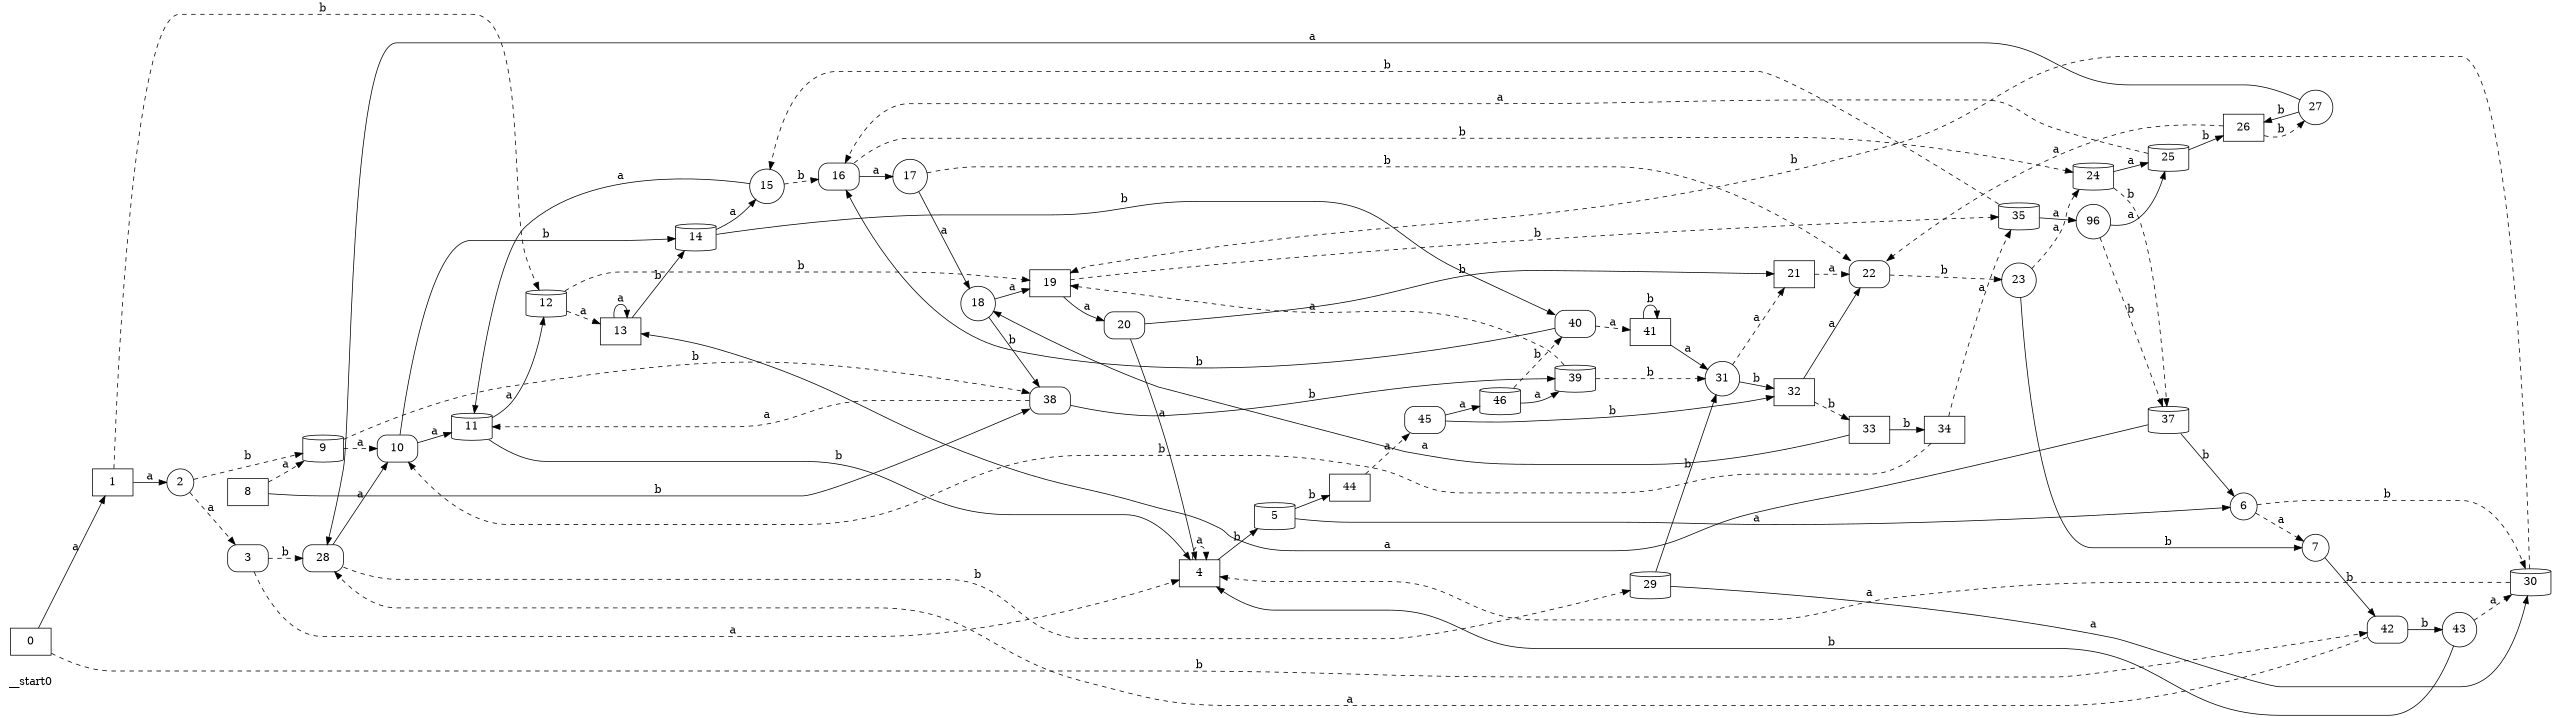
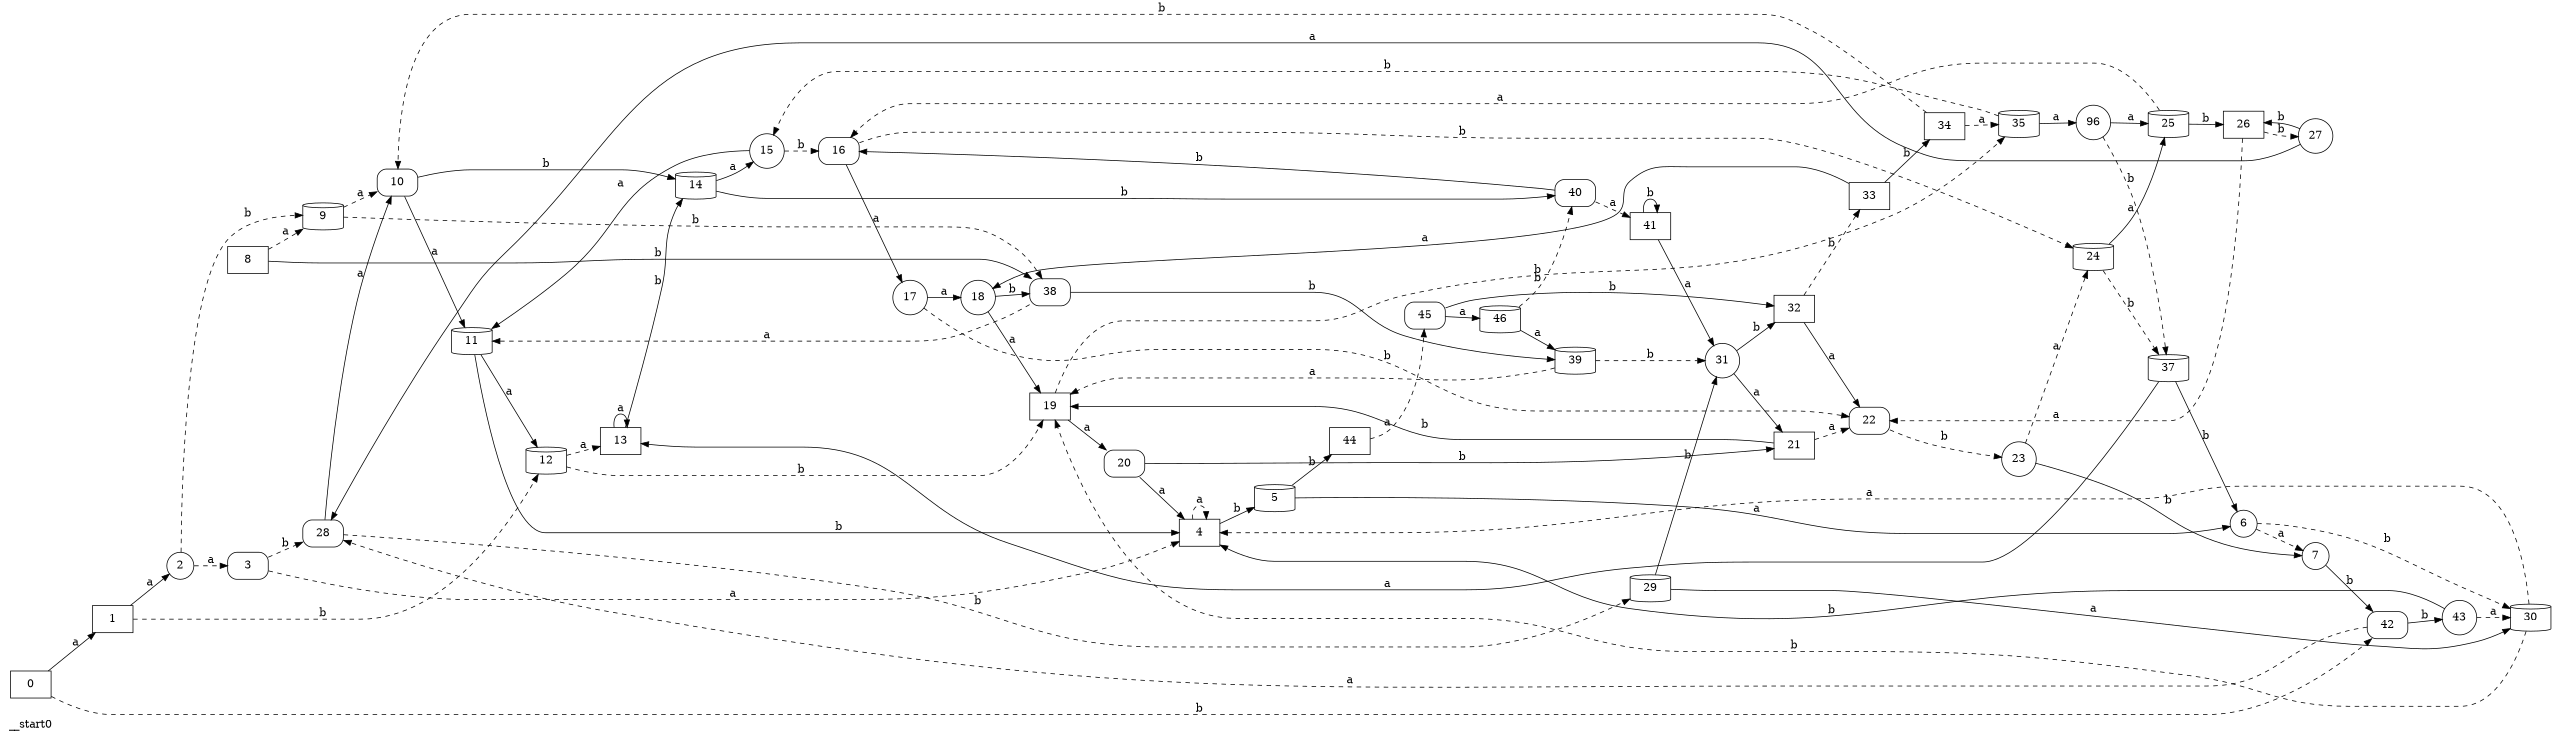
(1756, 330) -> (1756, 400)
none -> (1424, 435)
